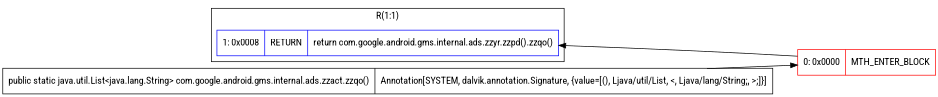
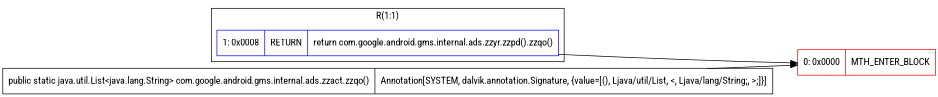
(682, 50) -> (675, 59)
